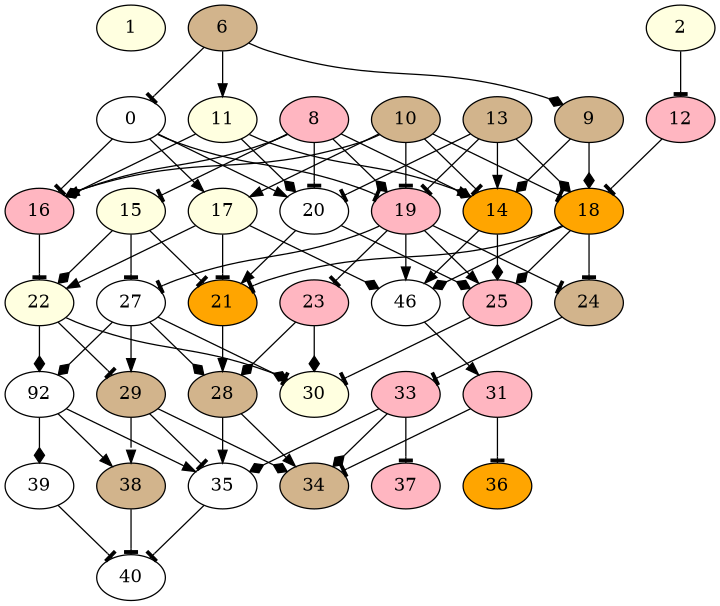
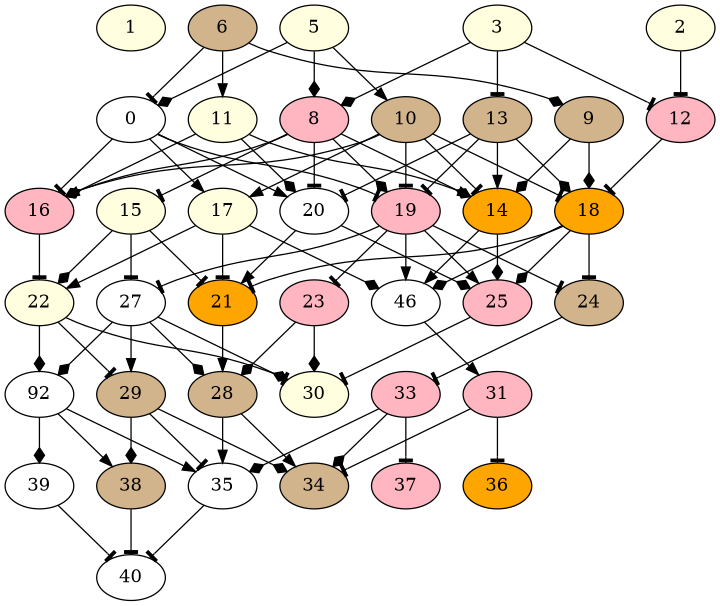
none -> (314, 28)
none -> (497, 28)
(131, 431) -> (131, 431)
